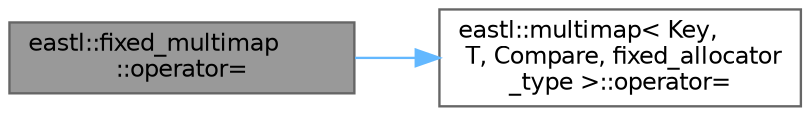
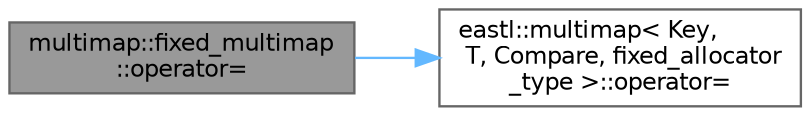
(182, 58) -> (182, 58)
